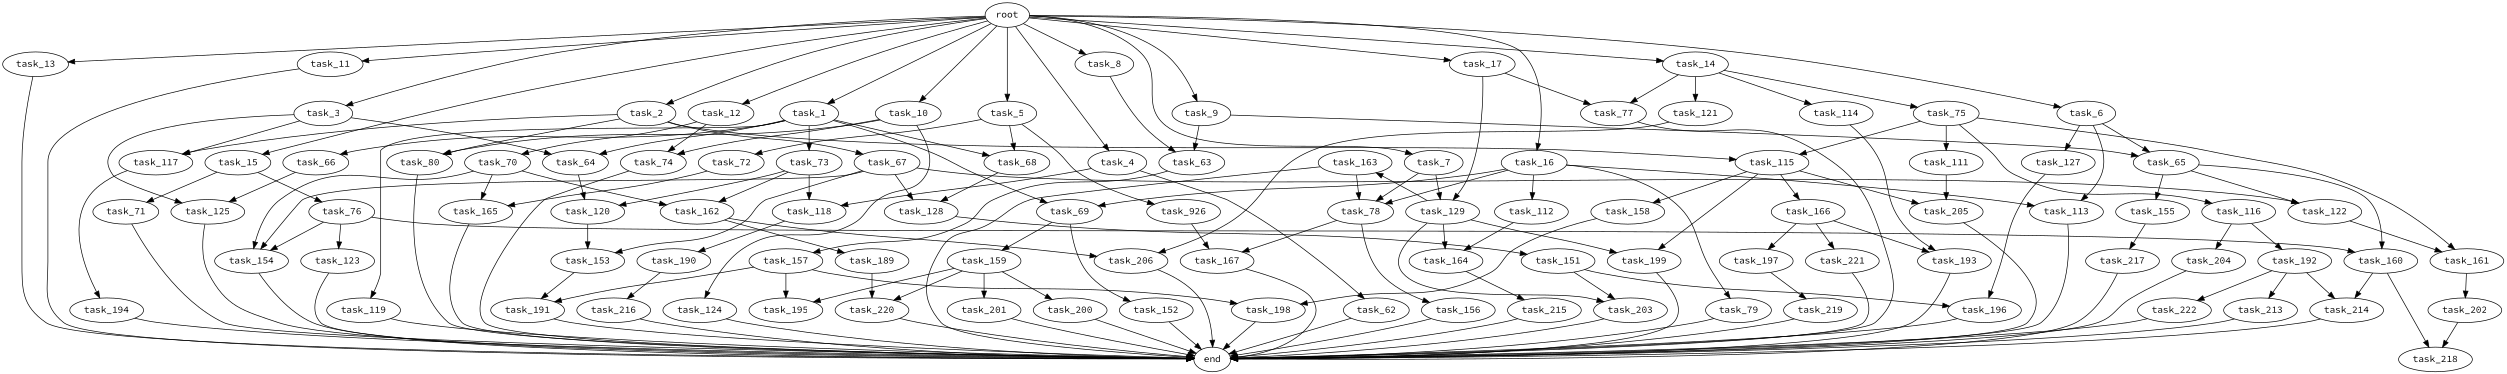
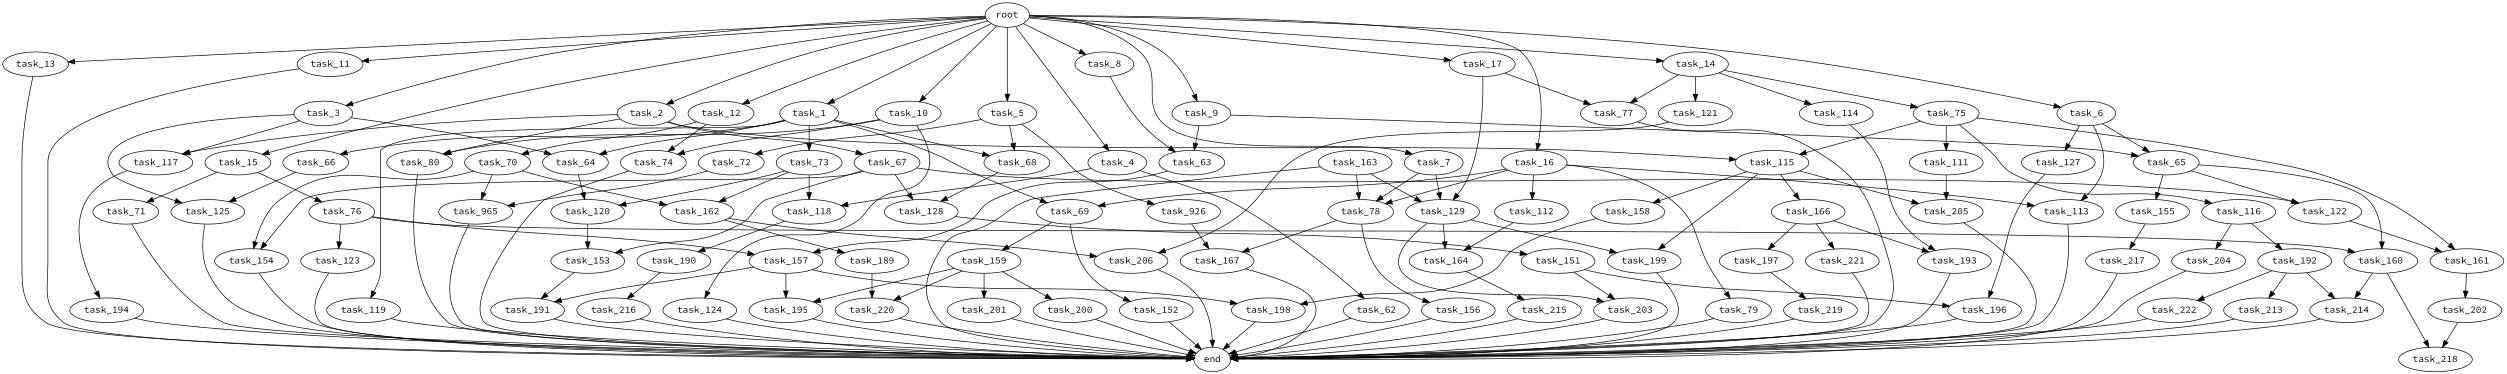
(1405, 188) -> (1401, 191)
(476, 212) -> (476, 212)
(300, 235) -> (560, 235)
none -> (999, 345)
